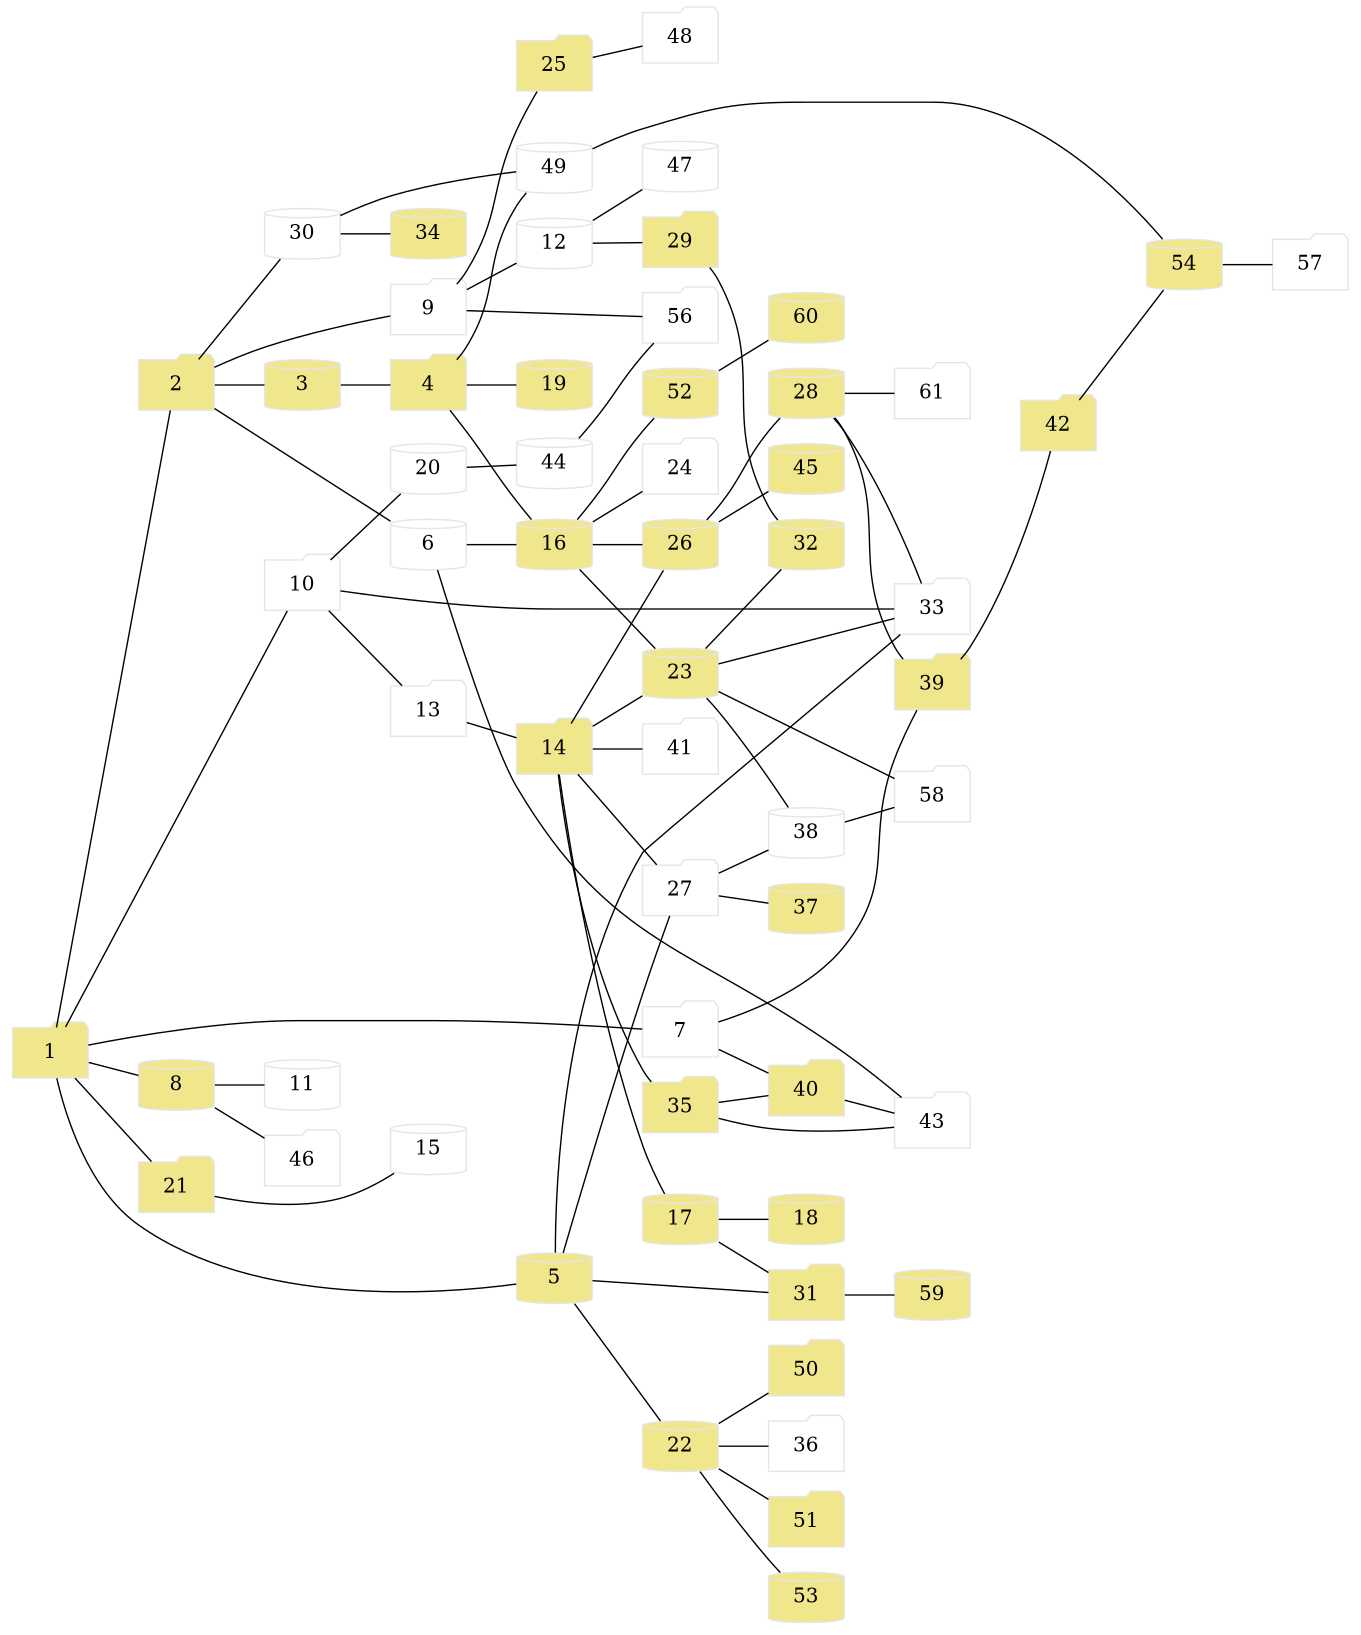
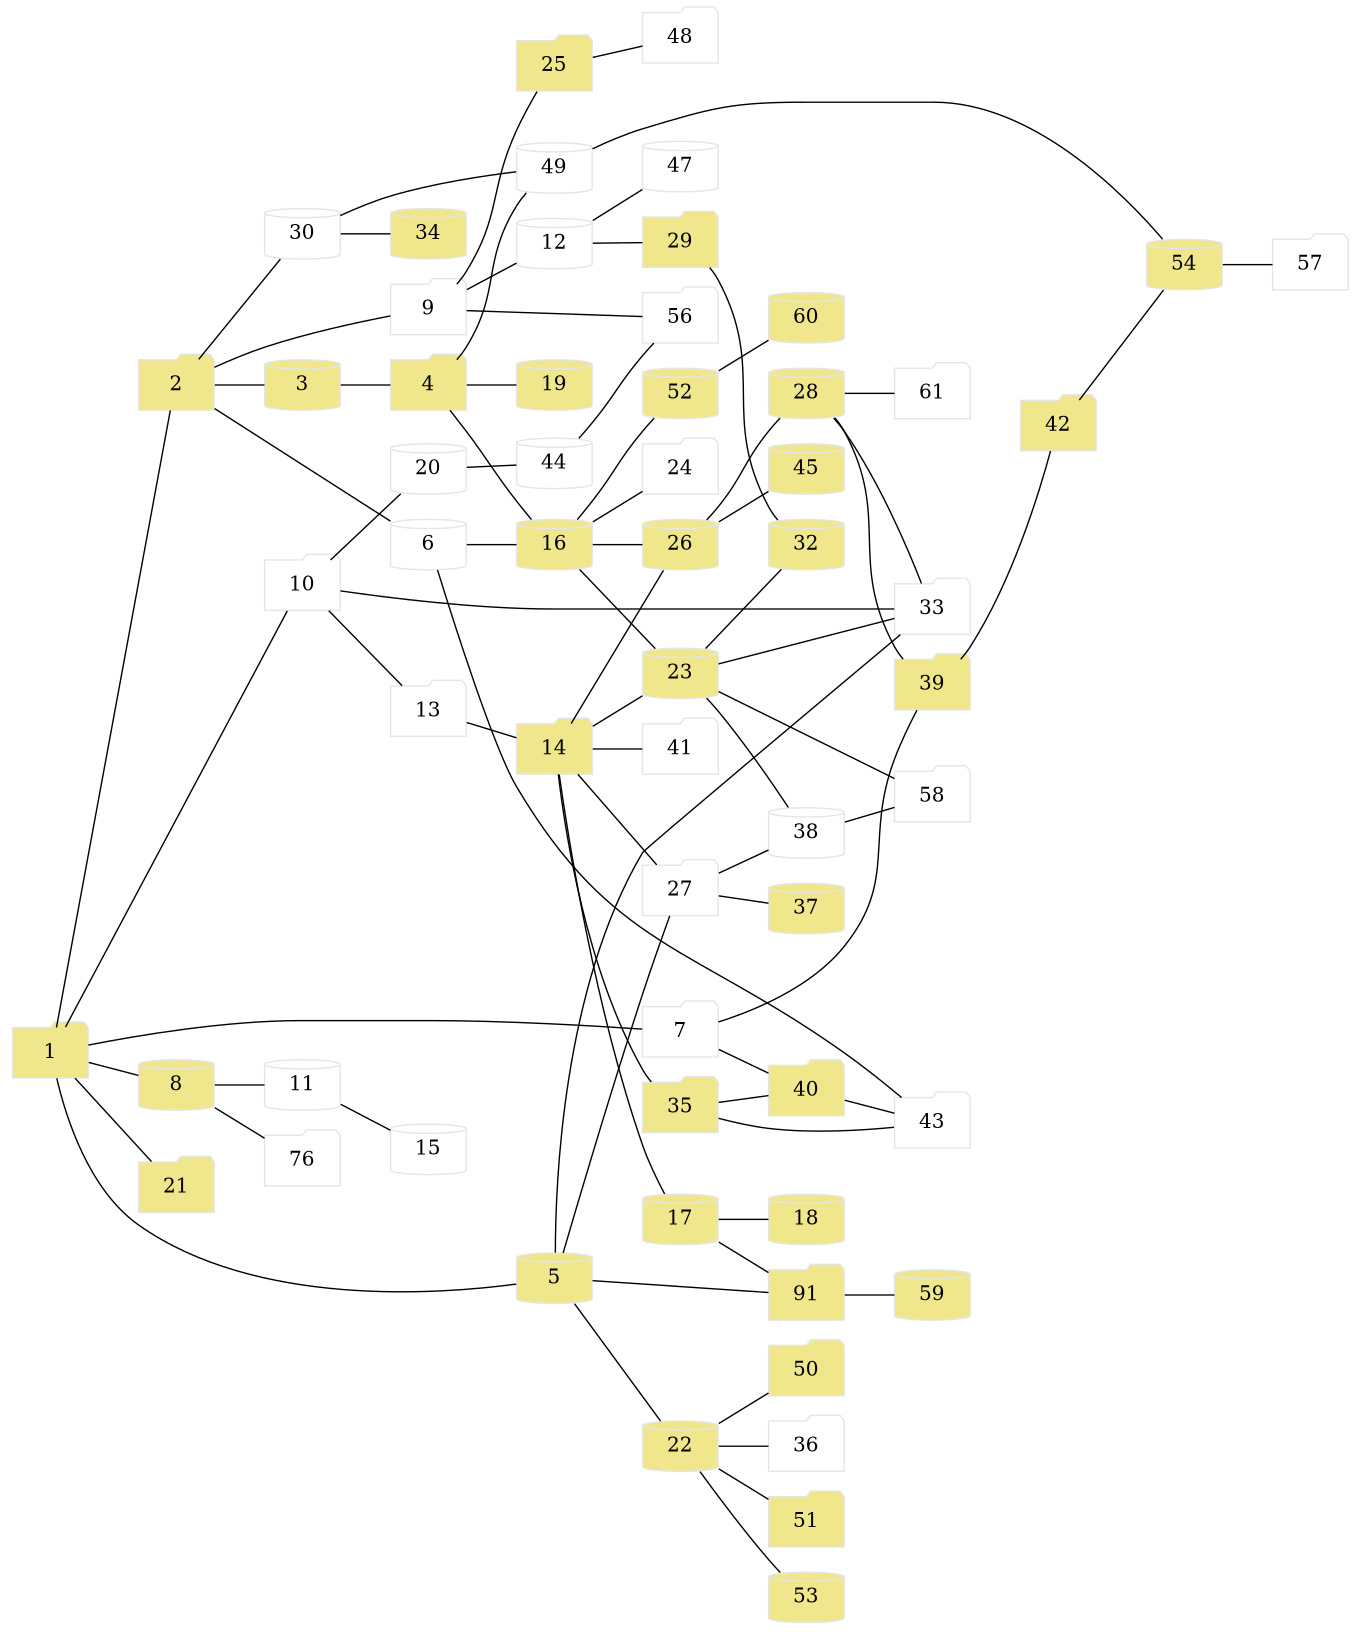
(302, 1161) -> (302, 1161)
(307, 1204) -> (366, 1117)
(806, 1295) -> (806, 1295)
